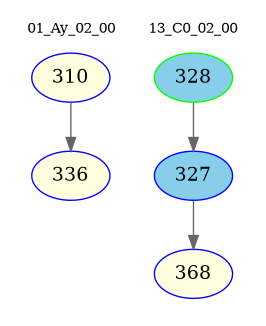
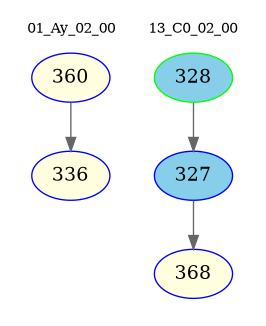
(71, 78) -> (71, 78)
